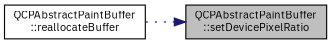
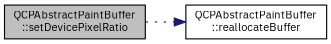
(160, 22) -> (160, 22)
